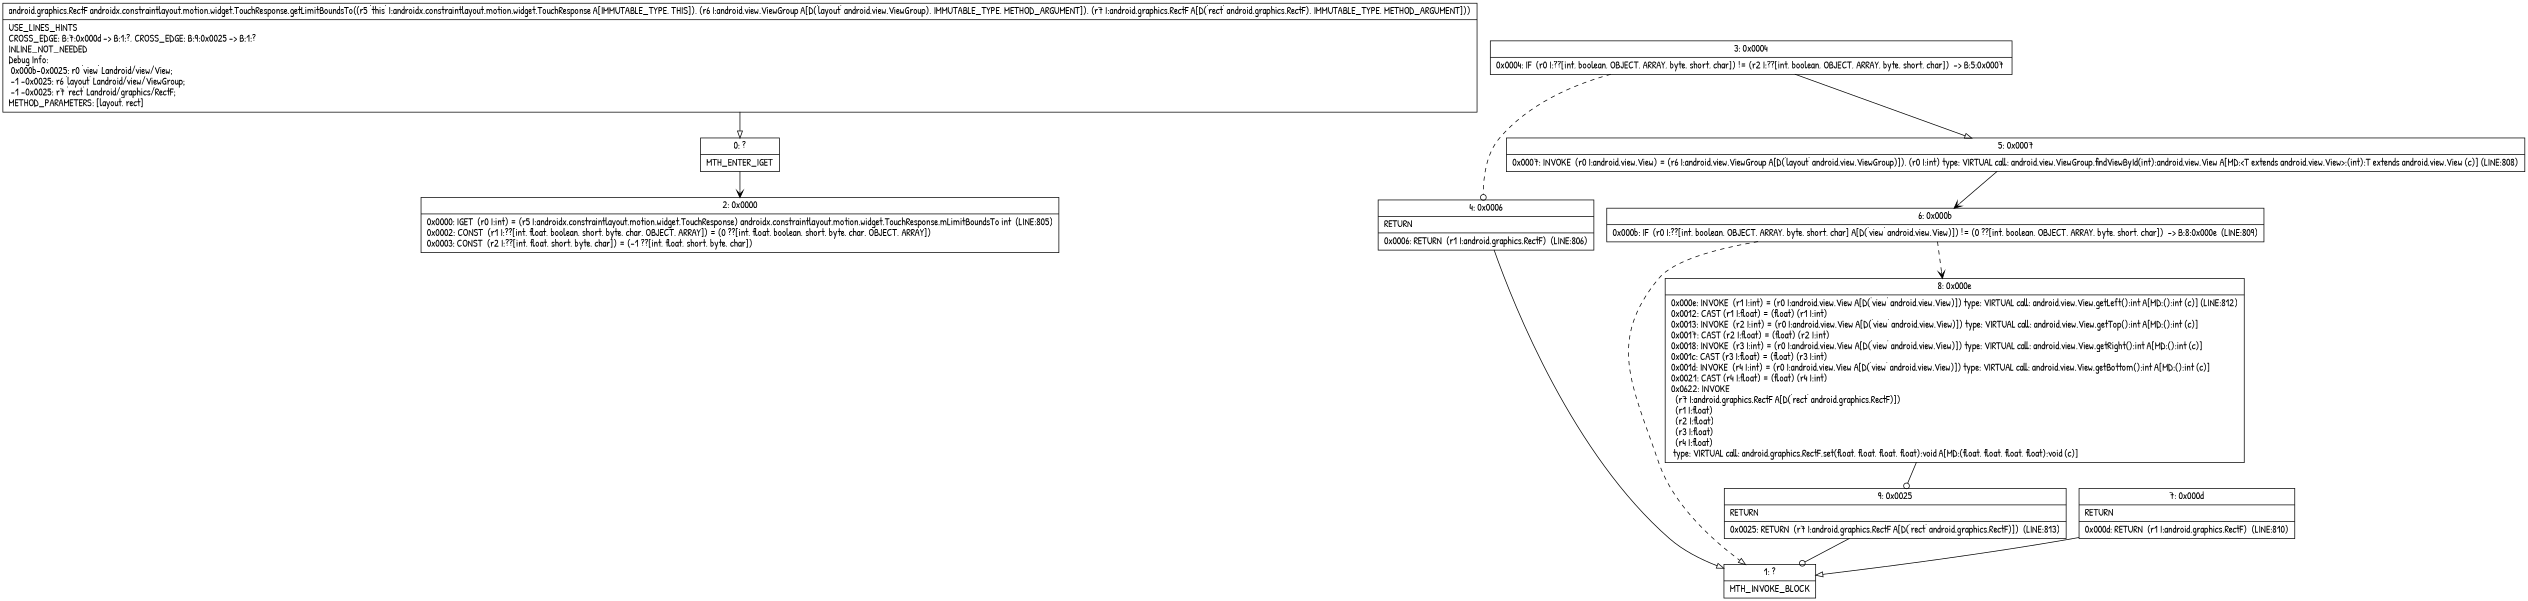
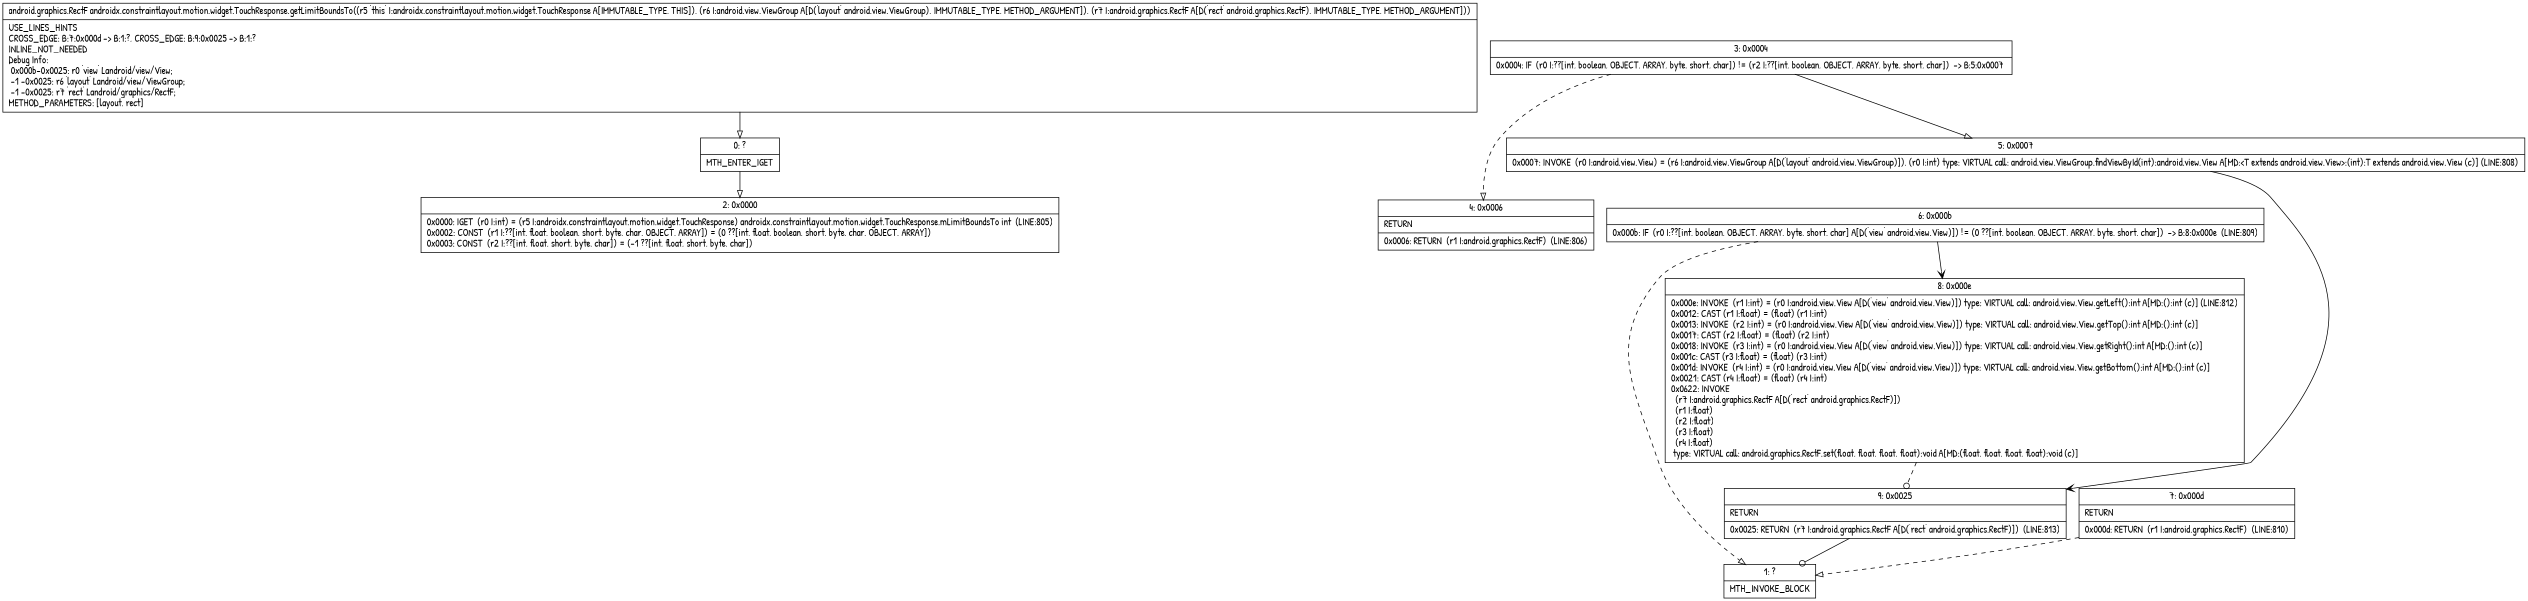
(1525, 114) -> (1525, 114)
(740, 181) -> (740, 181)
(1978, 187) -> (2308, 385)
(1939, 257) -> (1939, 257)
(1579, 428) -> none
(1912, 473) -> (1912, 473)
(1951, 558) -> (1951, 558)
